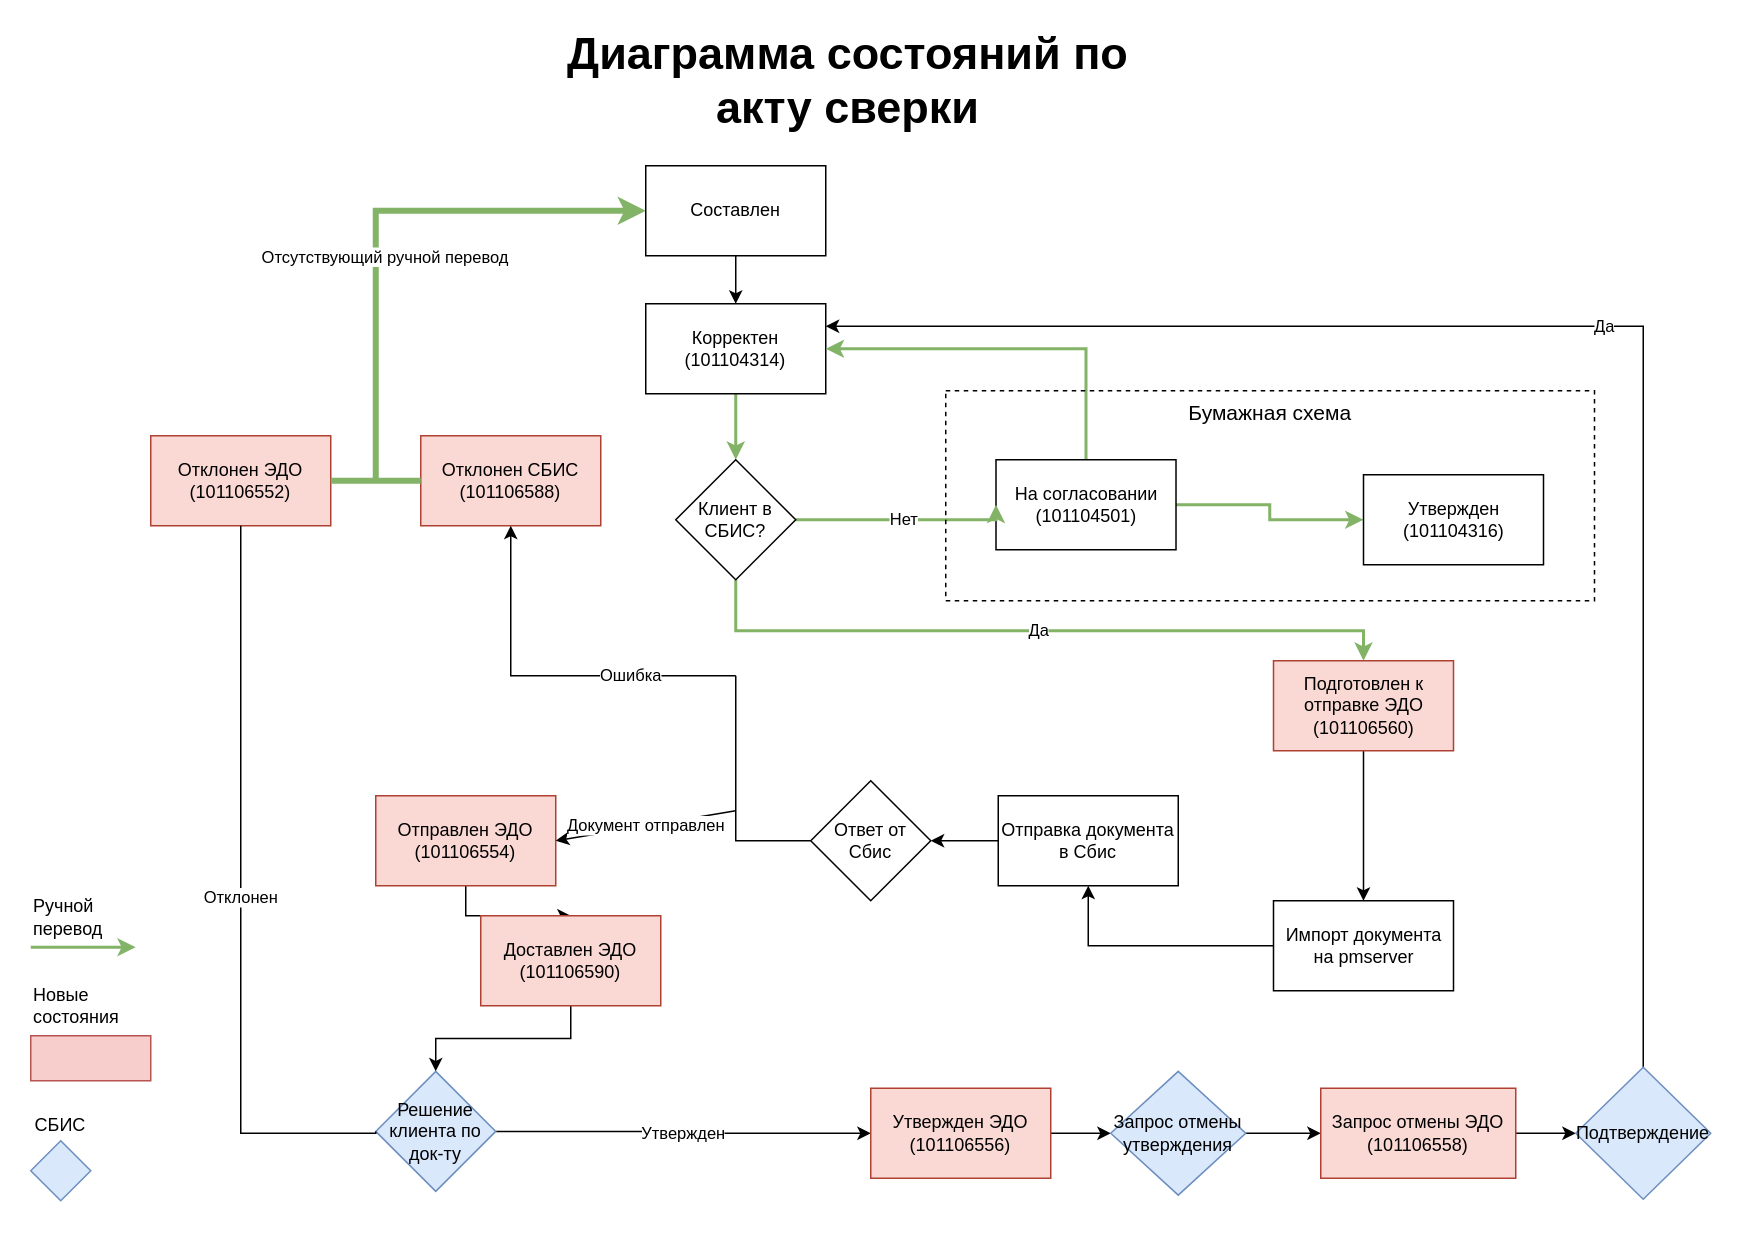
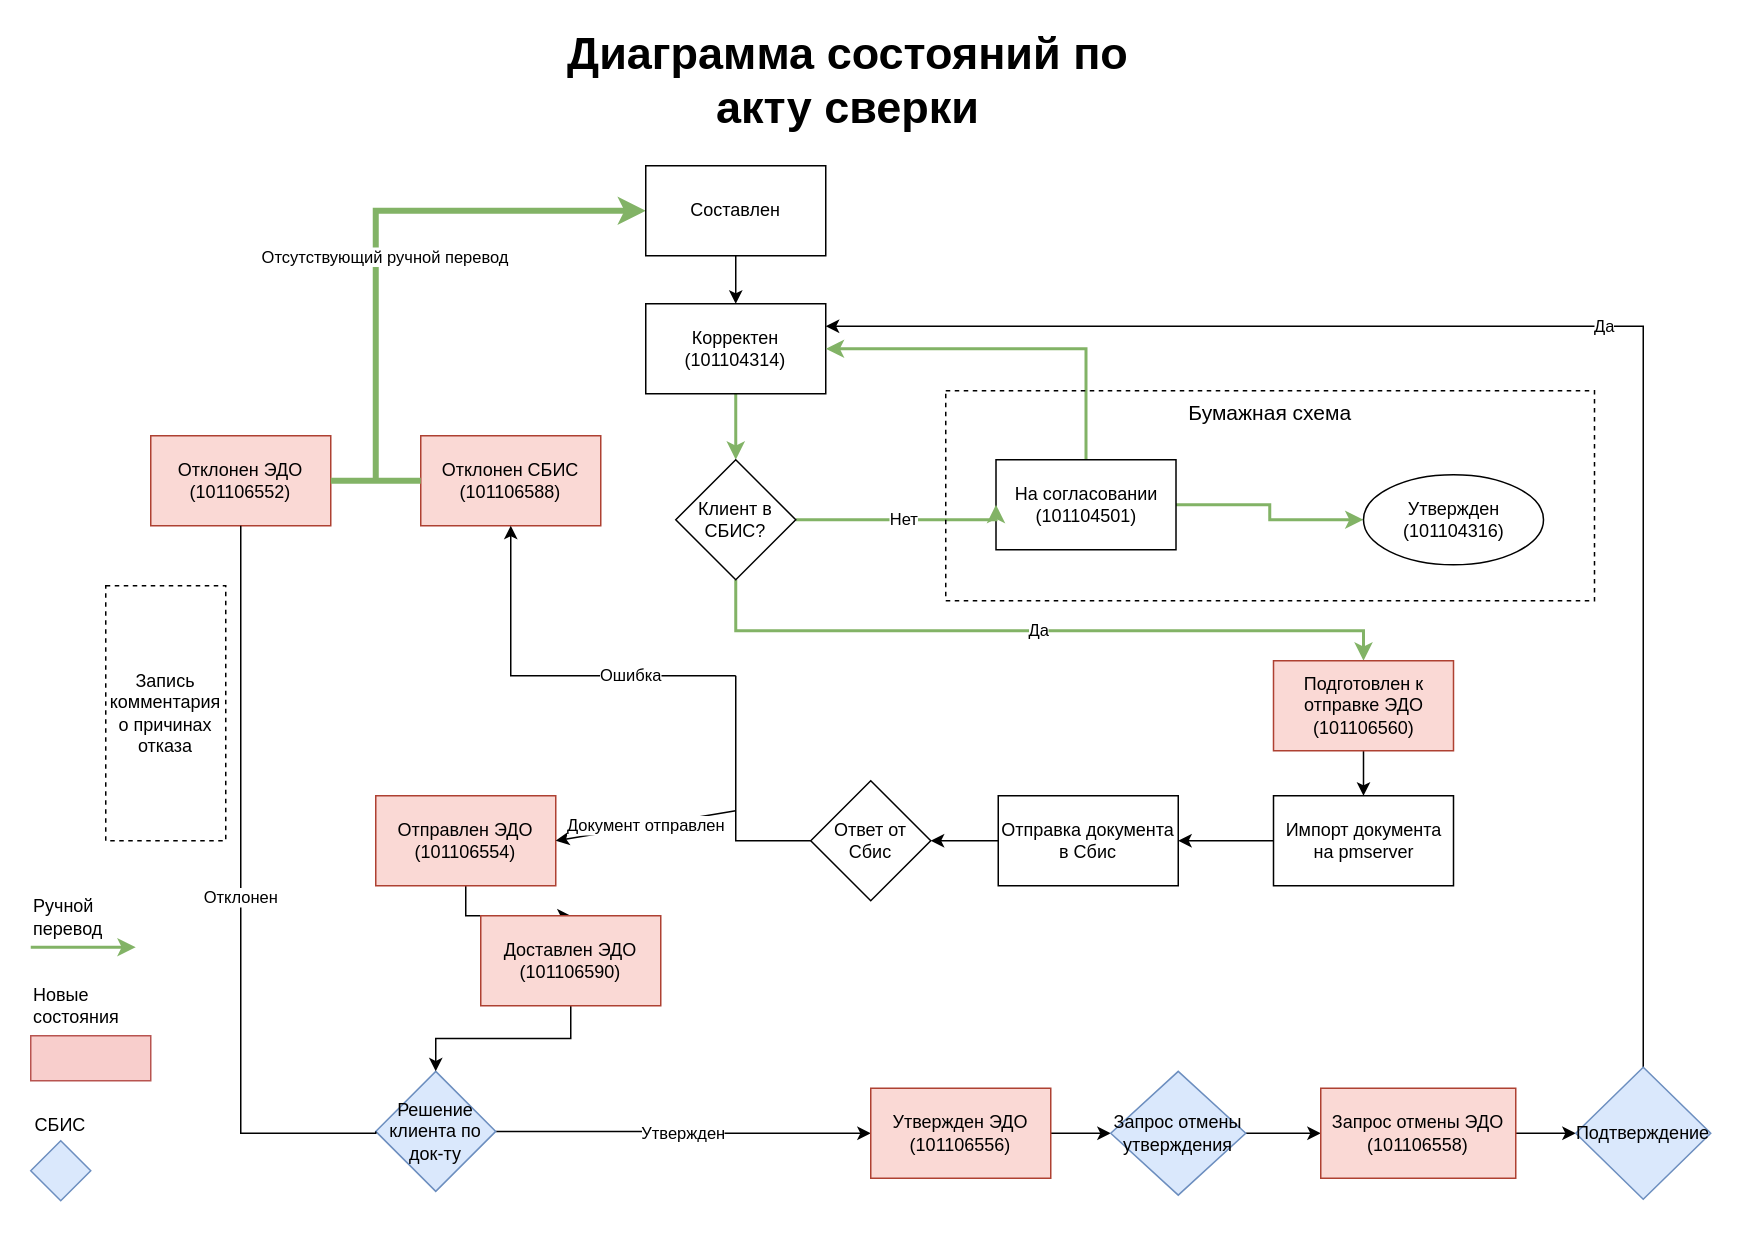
(1454, 520) -> (1454, 520)
none -> (166, 713)
(1364, 946) -> (1364, 841)
